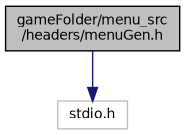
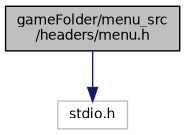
(93, 29) -> (93, 29)
